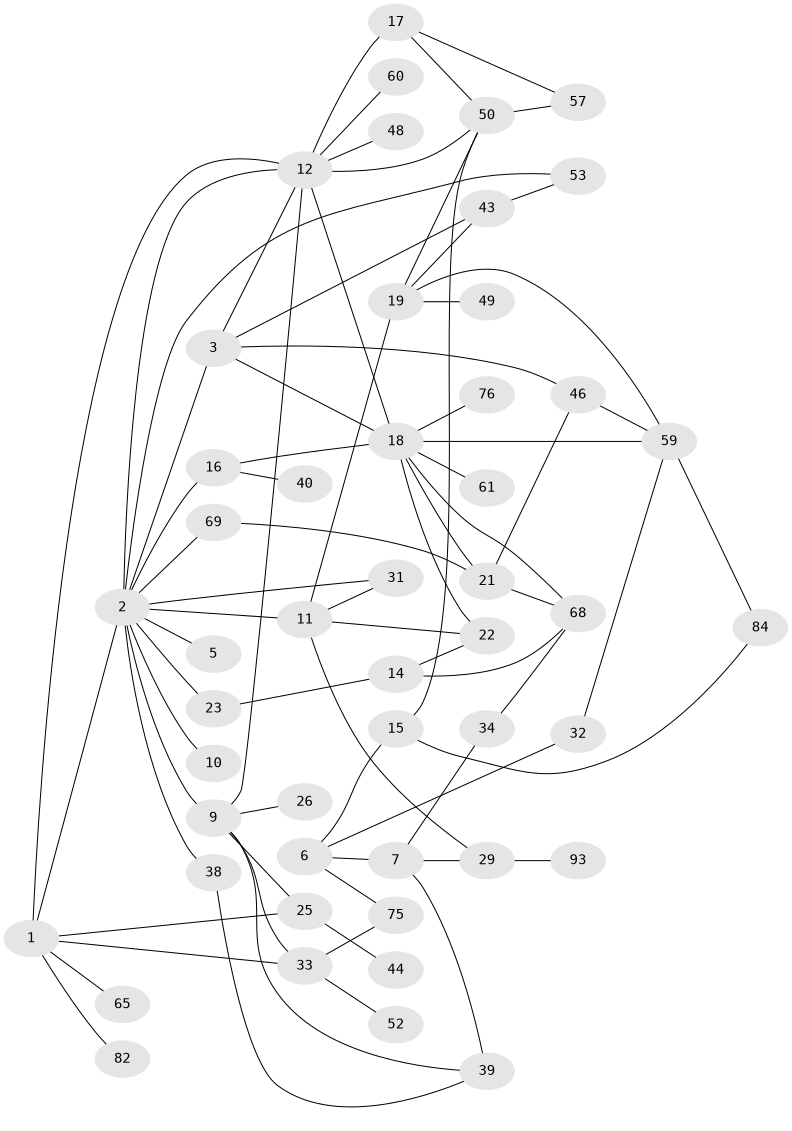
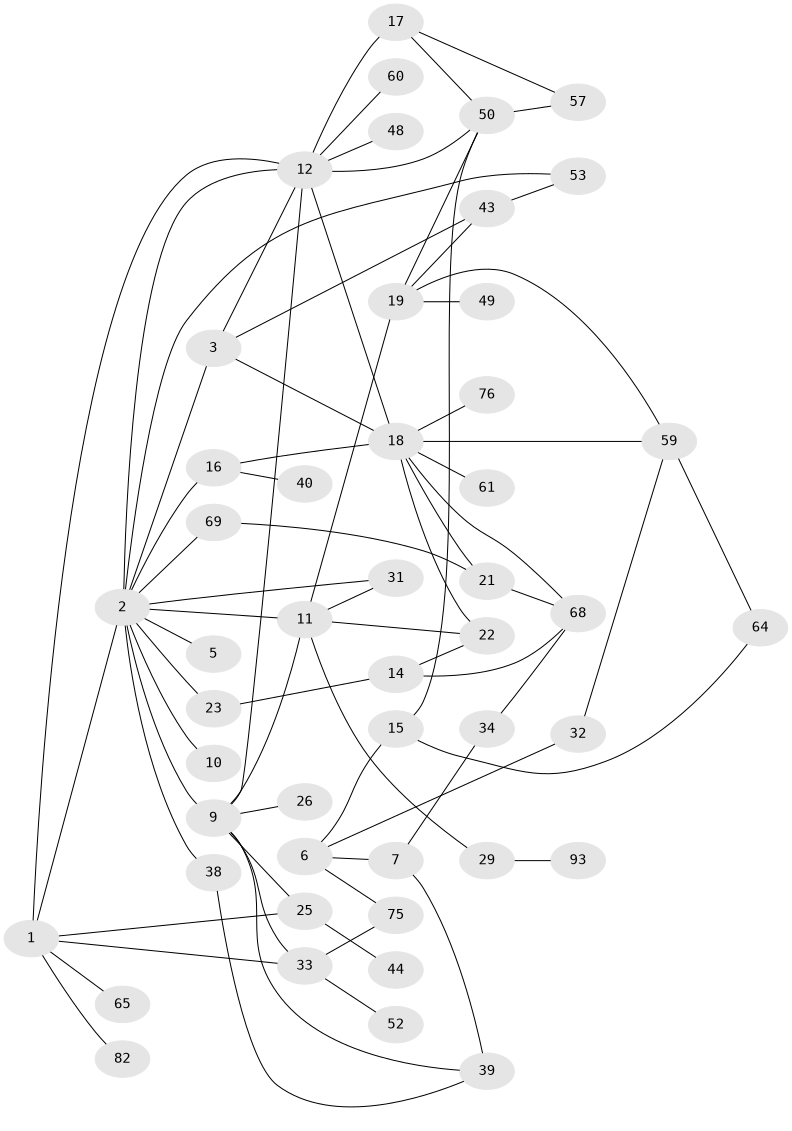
(578, 395) -> none
(760, 628) -> (760, 628)
none -> (273, 724)
(442, 861) -> none
